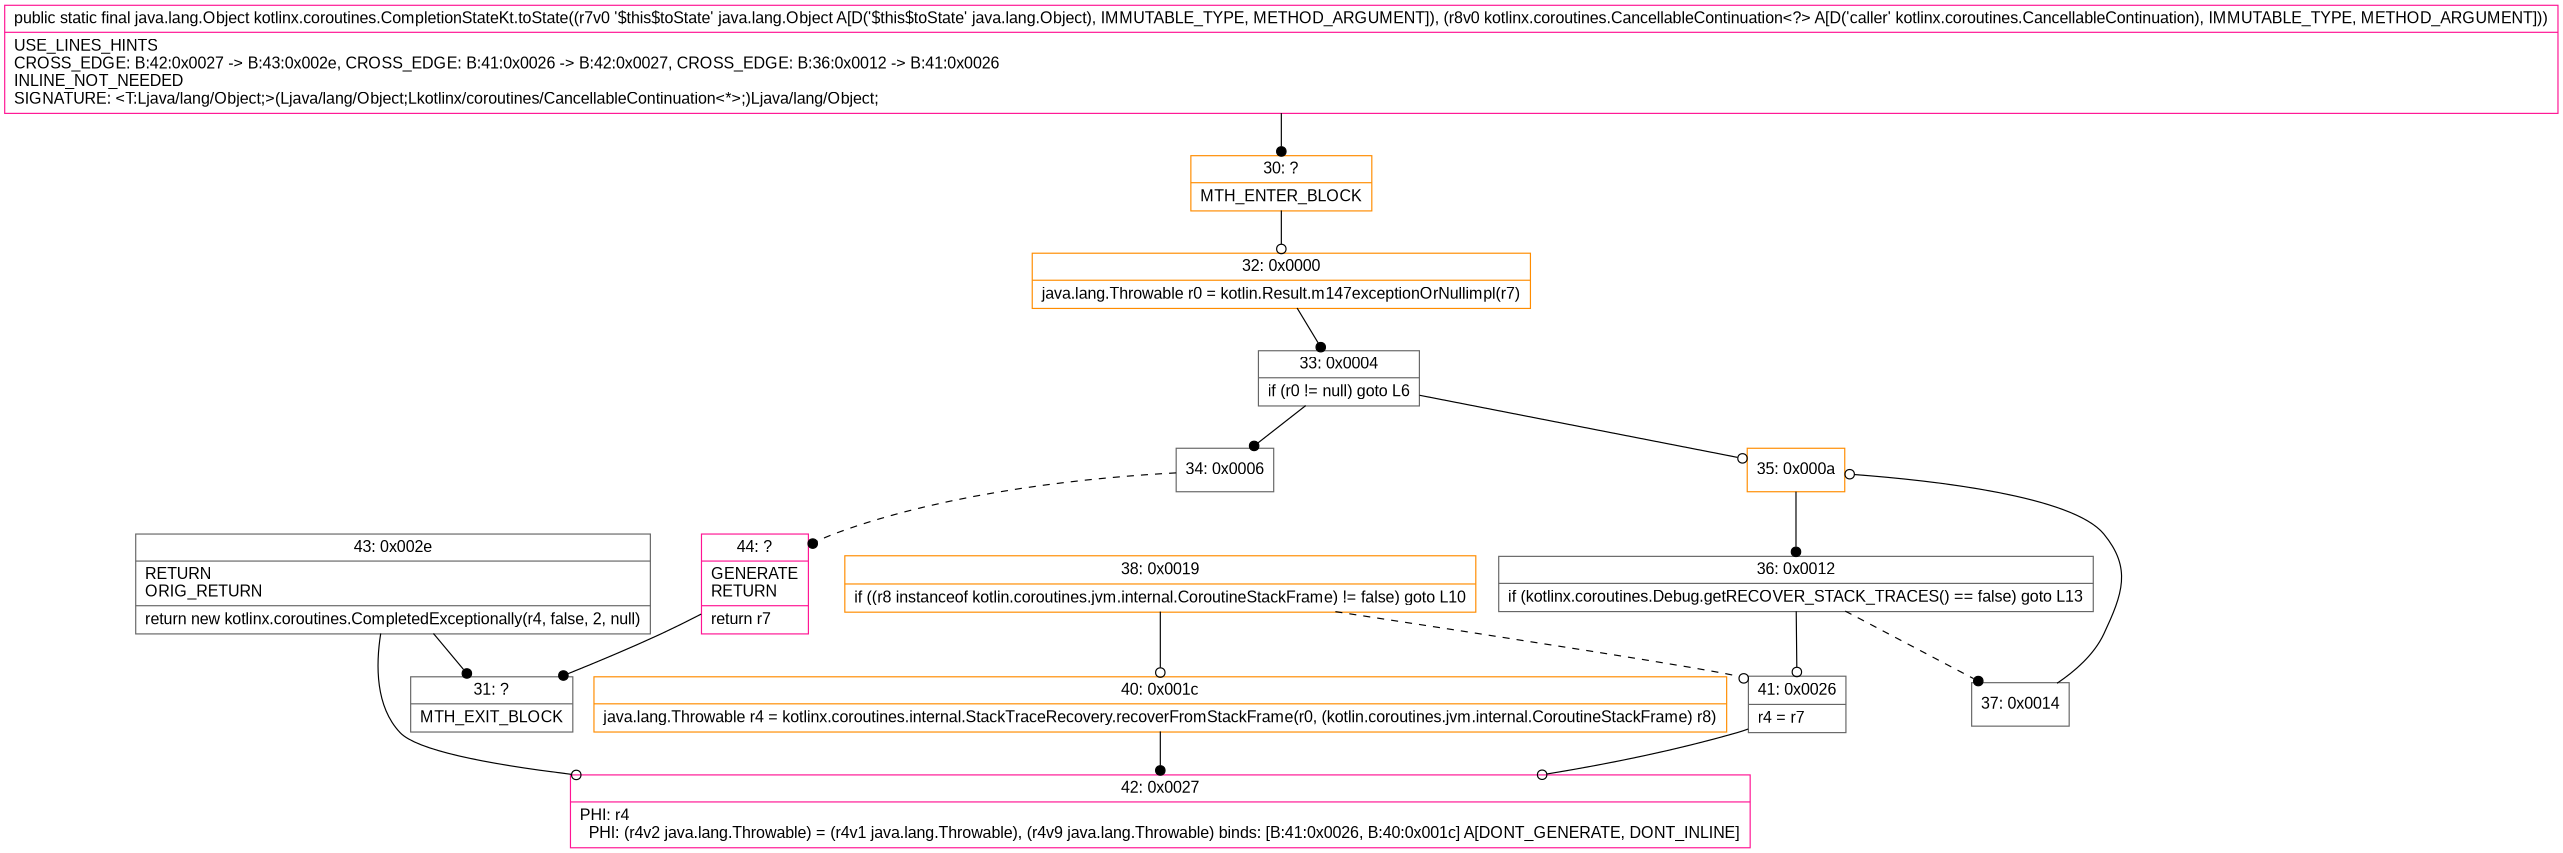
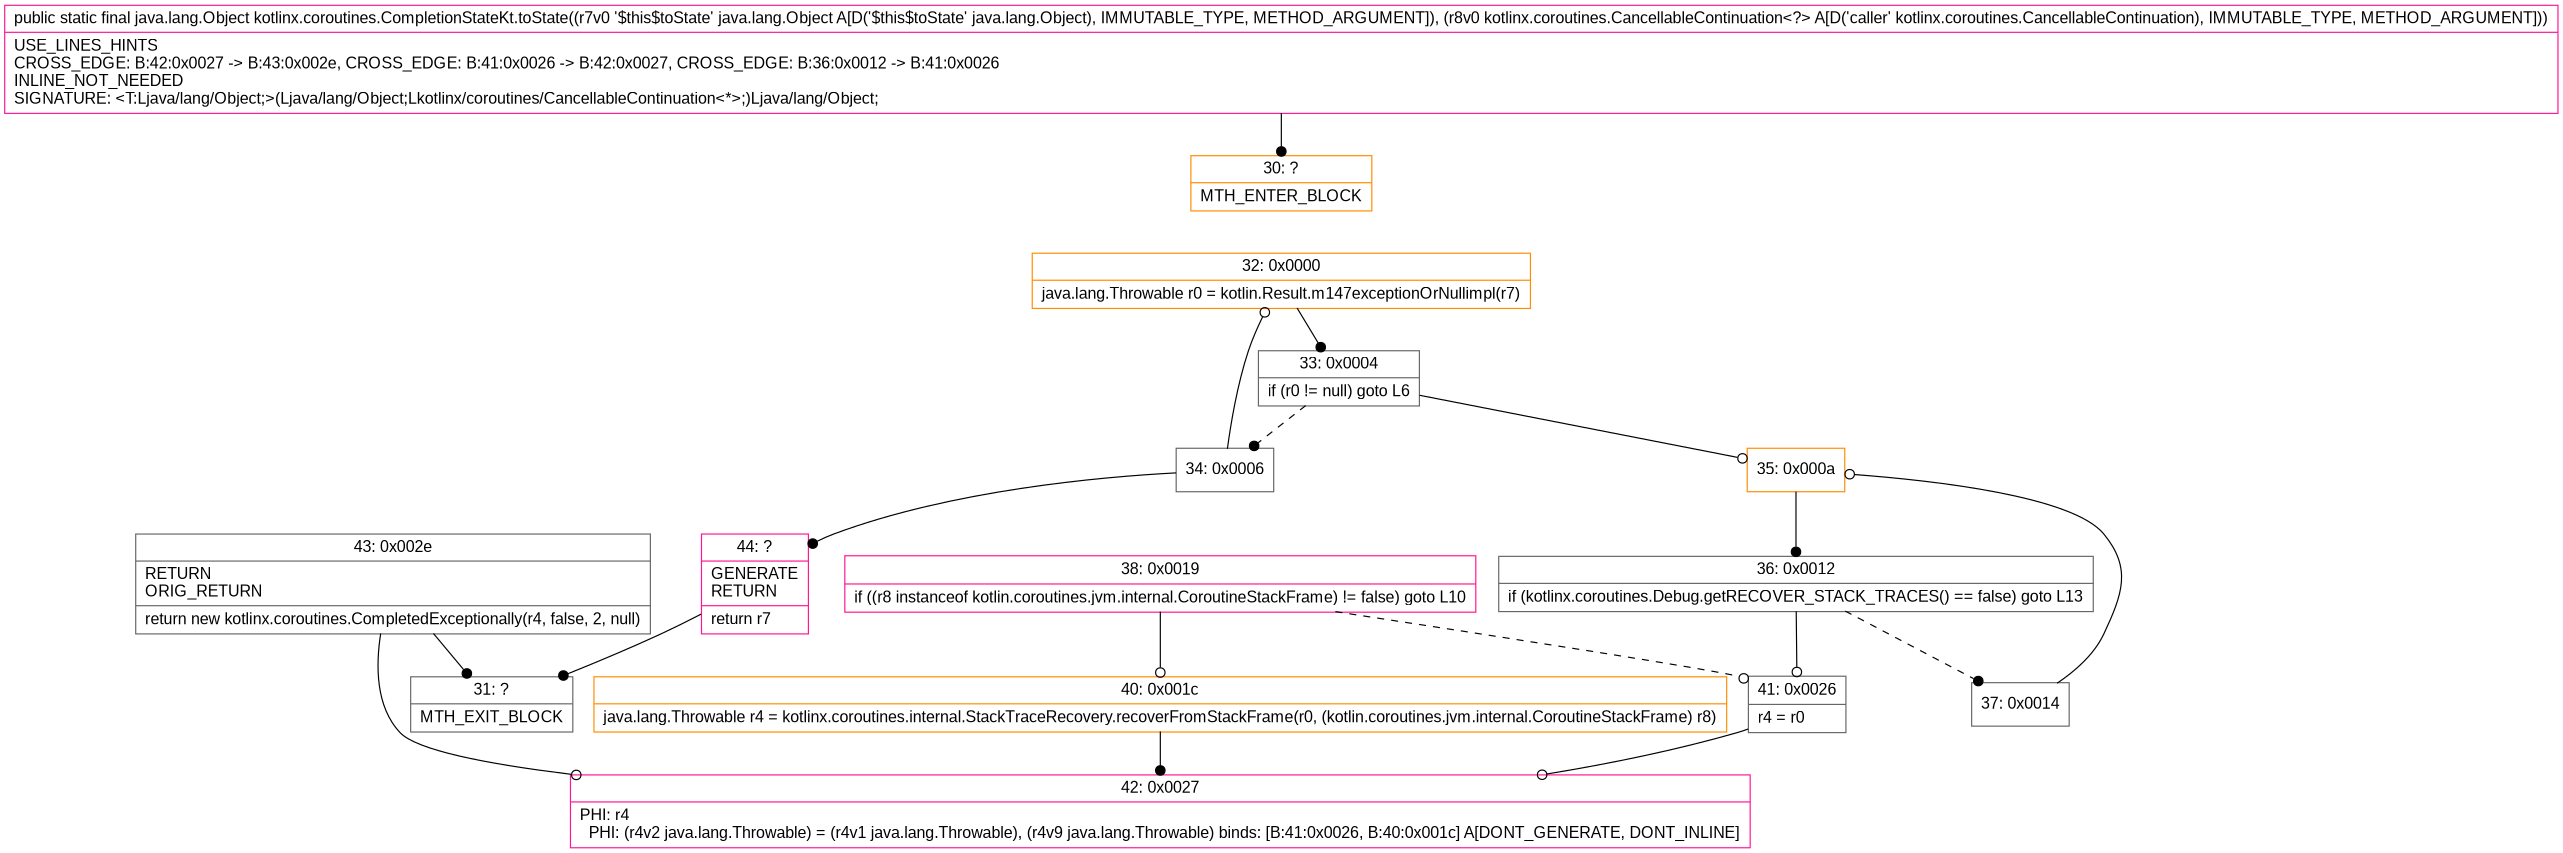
(1281, 227) -> (1240, 381)
(1282, 424) -> (1282, 424)
(994, 493) -> (994, 493)
(1160, 584) -> (1160, 584)
(1781, 718) -> (1781, 718)
